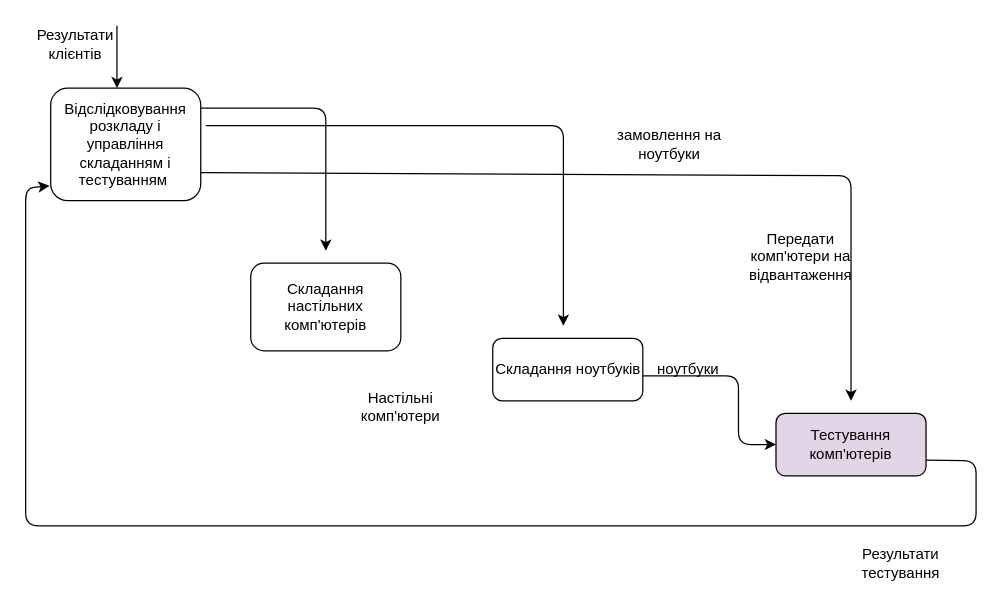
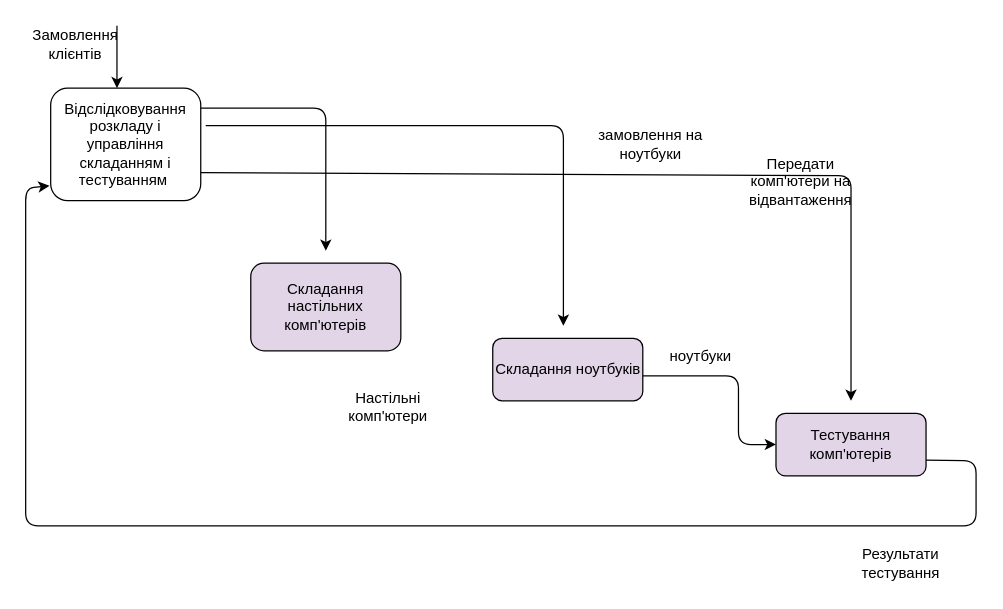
(76, 44) -> (76, 44)
(669, 144) -> (651, 144)
(801, 257) -> (801, 182)
(326, 307) -> (326, 307)
(568, 369) -> (568, 369)
(688, 369) -> (701, 357)
(401, 407) -> (388, 407)
